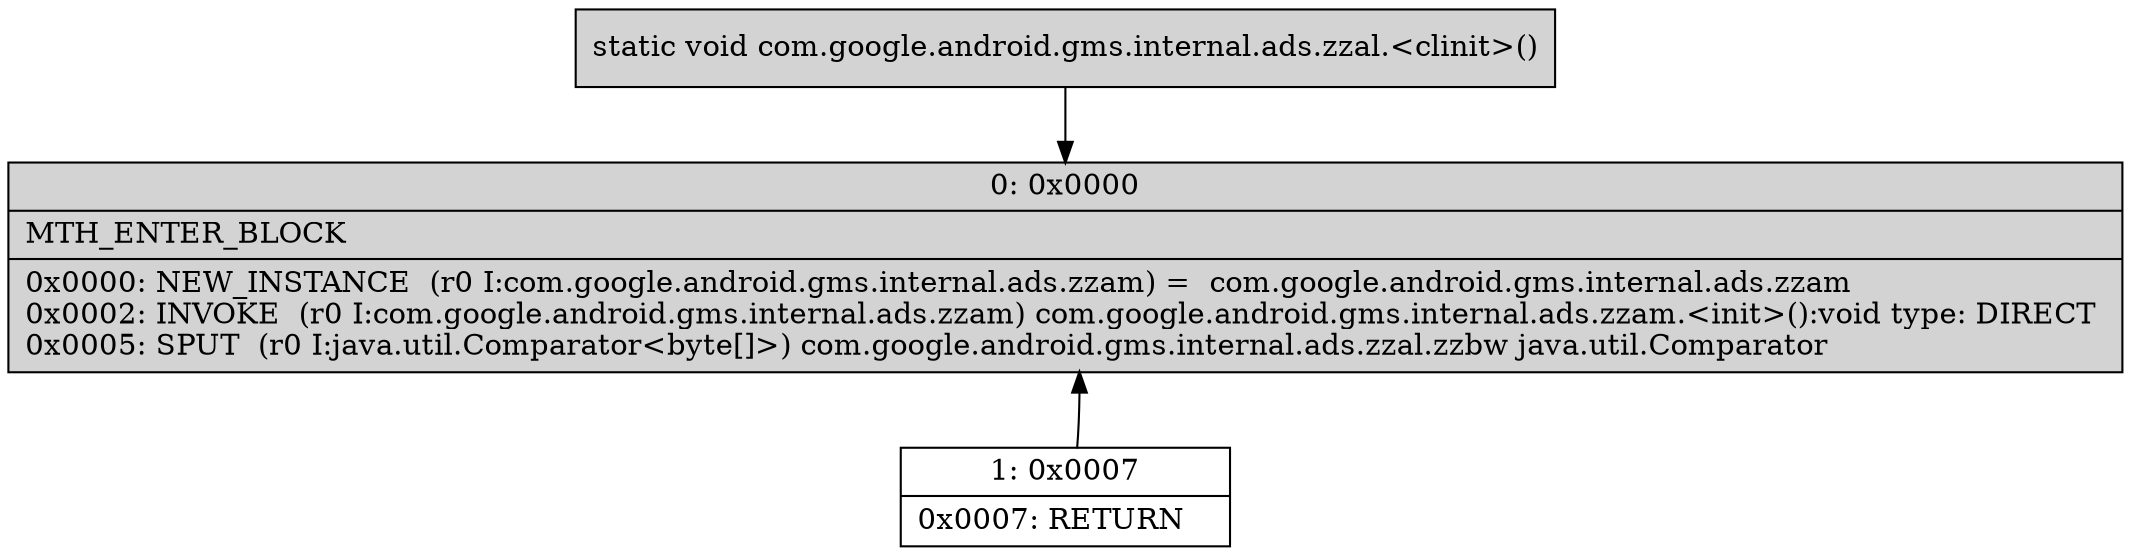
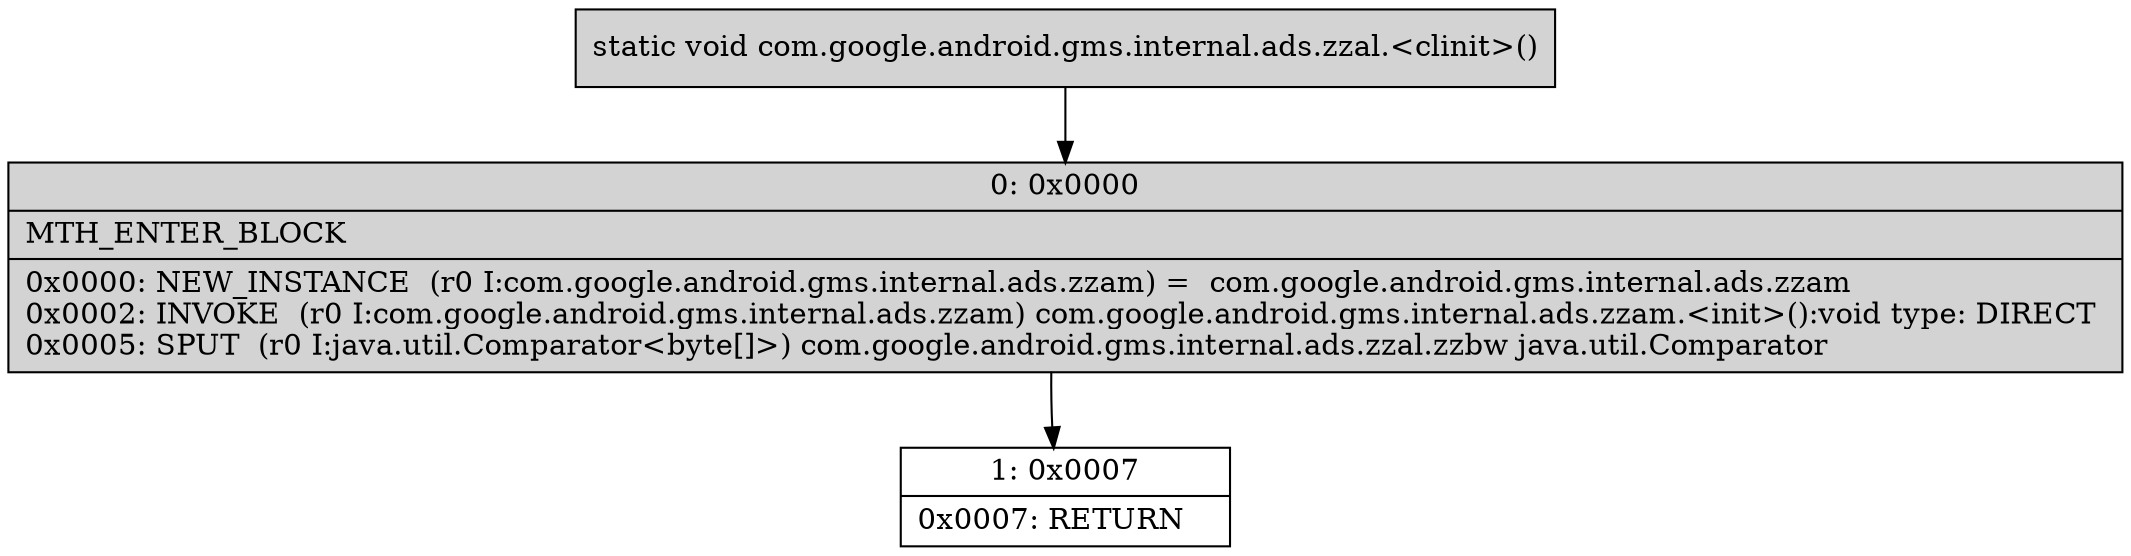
(1079, 421) -> (1051, 399)
